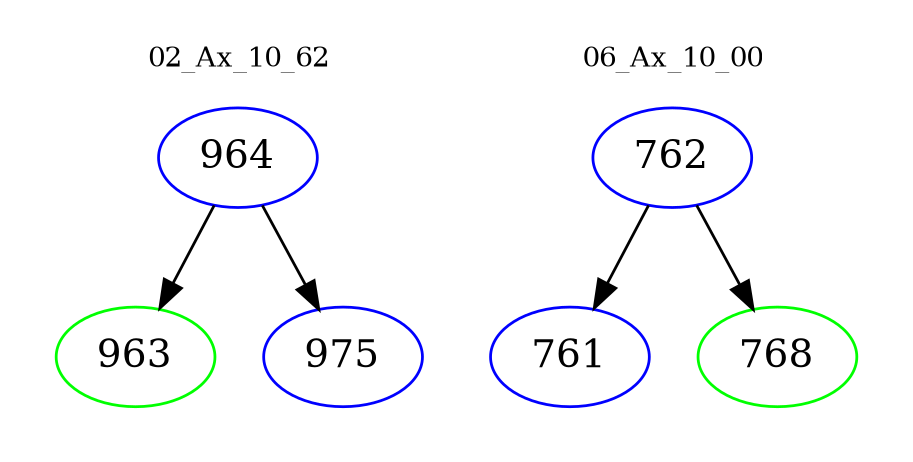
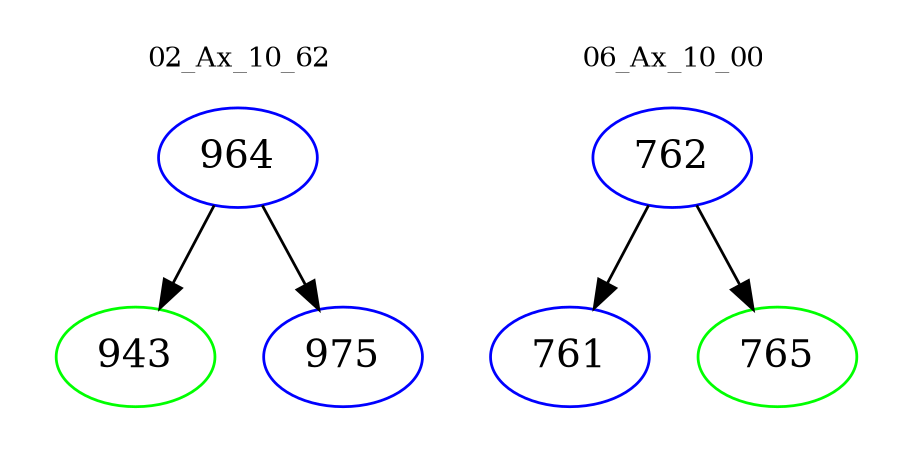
(136, 357) -> (136, 357)
(777, 357) -> (777, 357)
